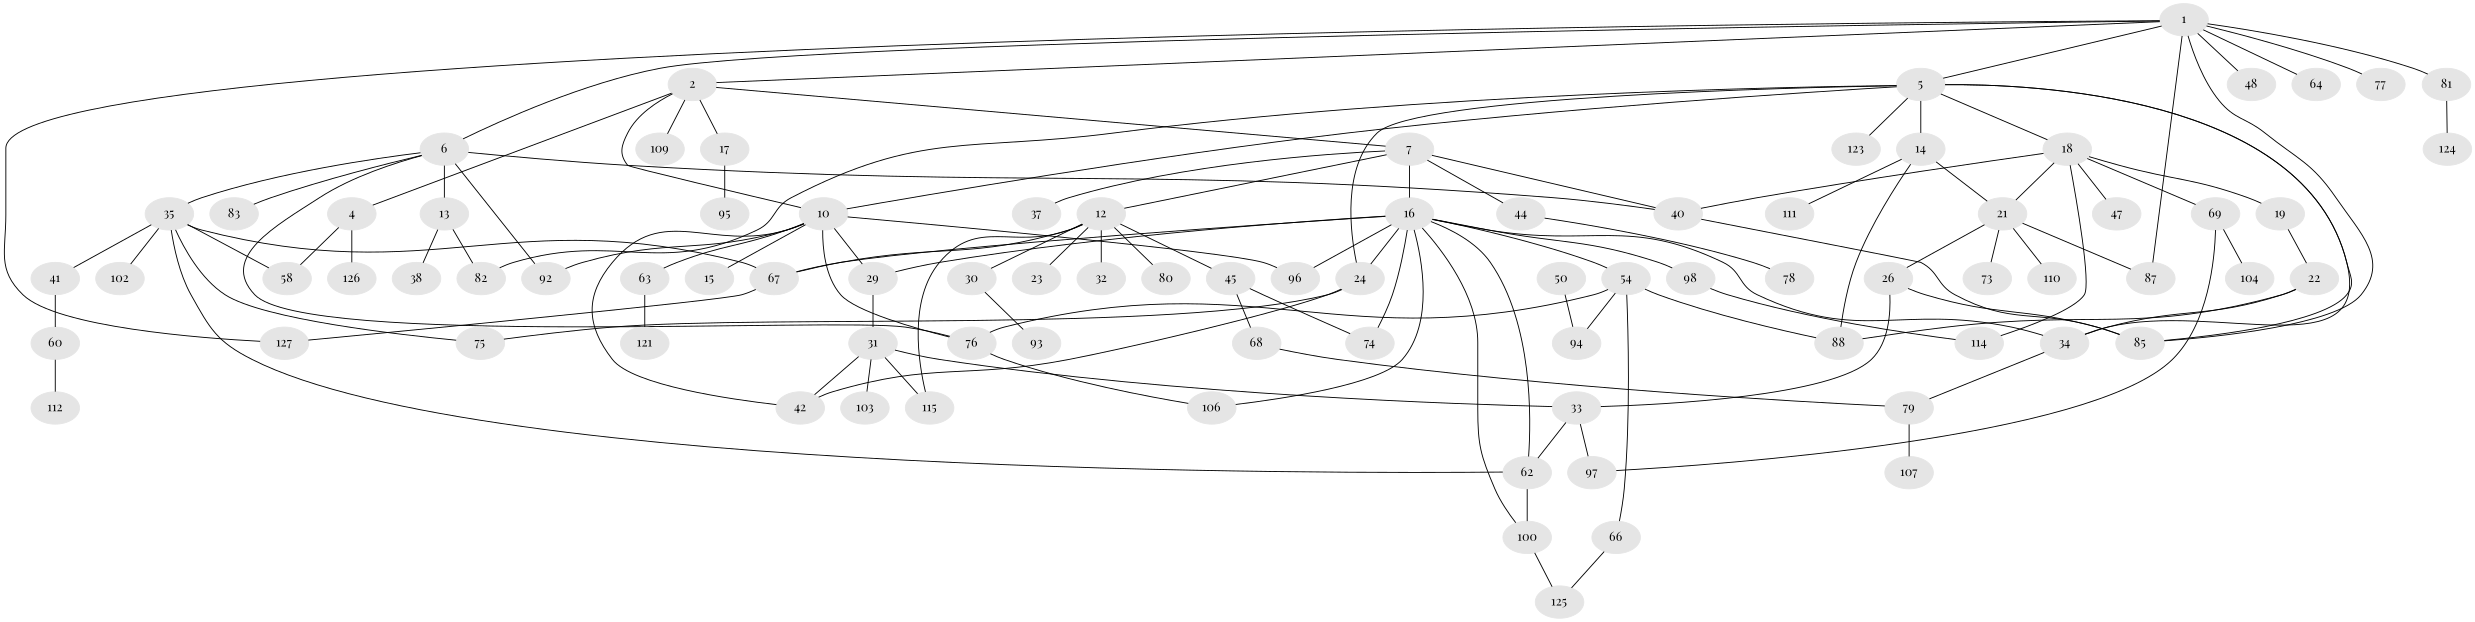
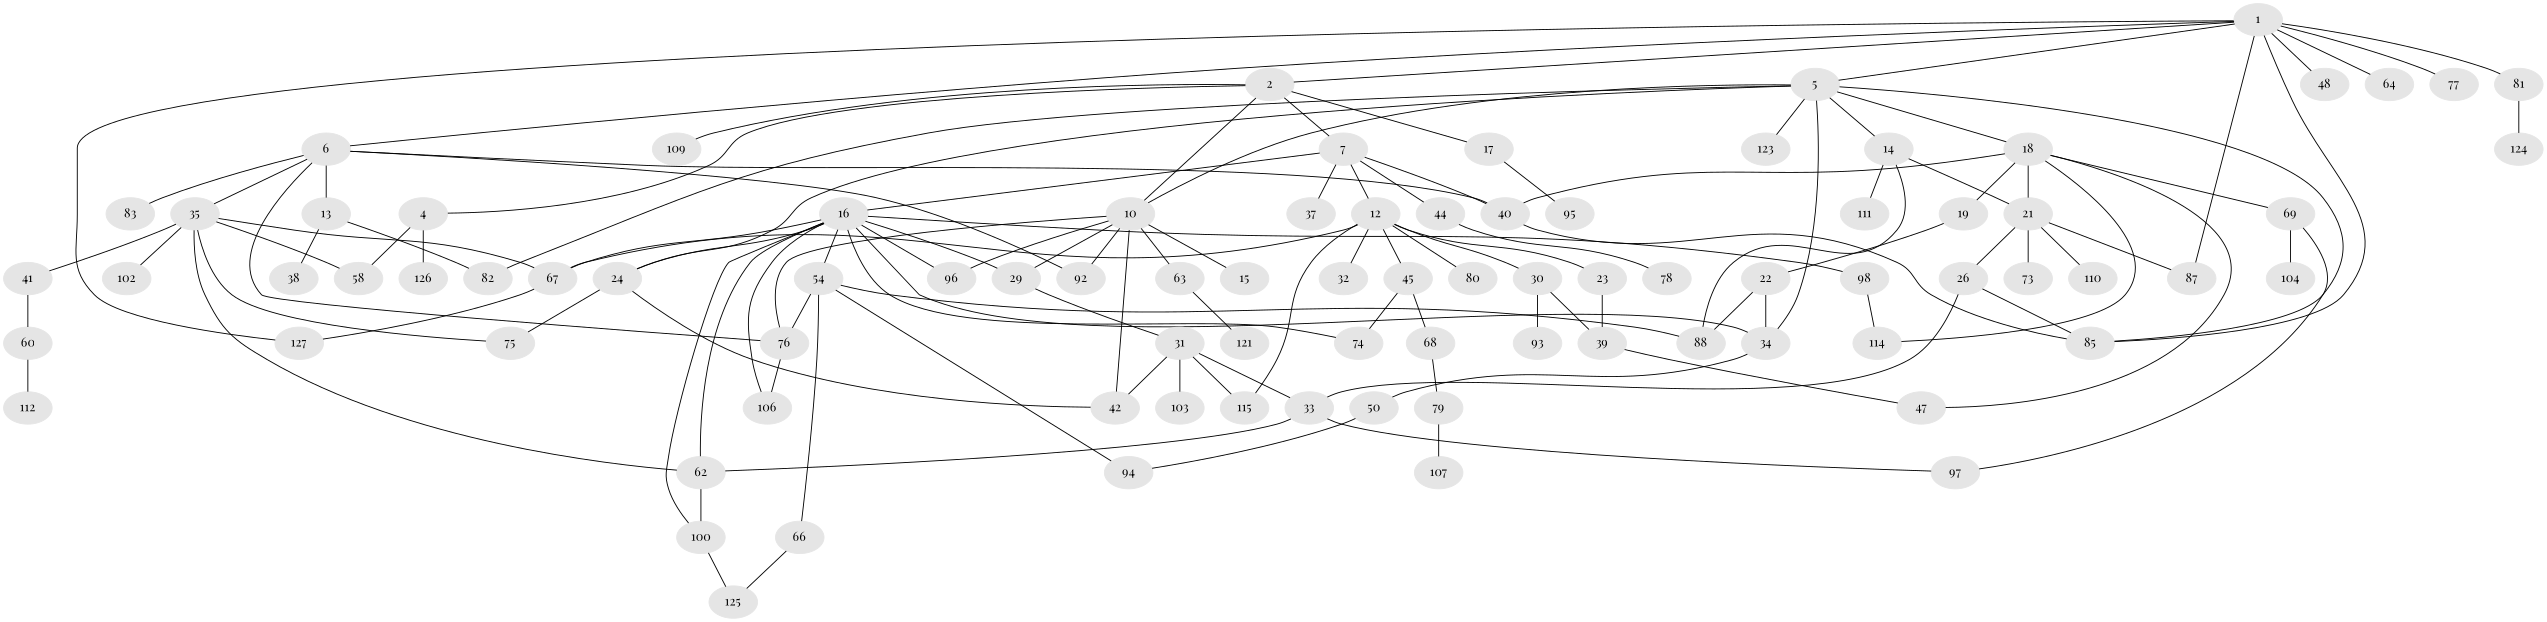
none -> (1602, 343)
(1987, 376) -> (1570, 376)
